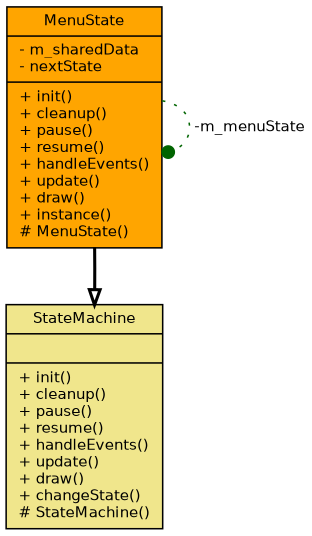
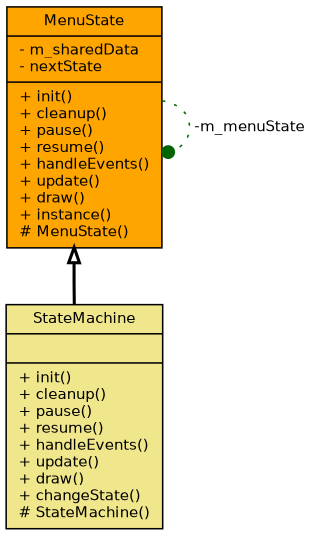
(95, 268) -> (74, 284)
